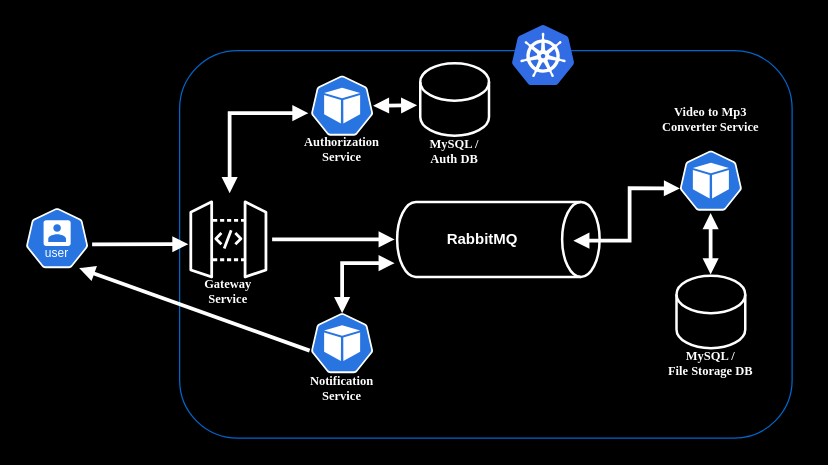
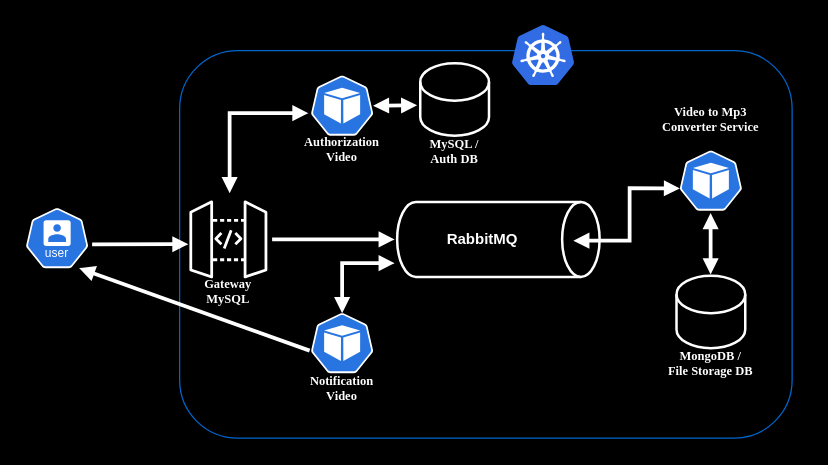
(342, 149) -> (342, 149)
(228, 291) -> (228, 291)
(711, 363) -> (711, 363)
(342, 388) -> (342, 388)
